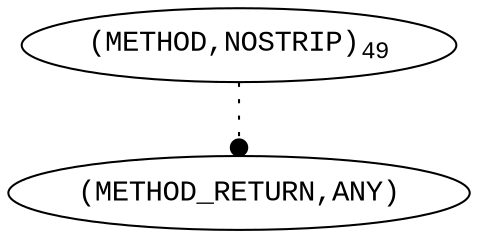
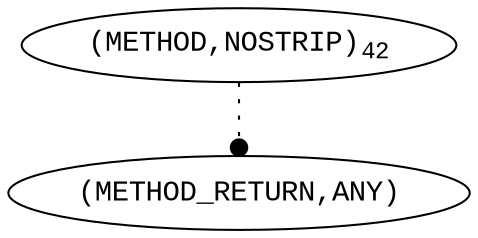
(376, 42) -> (376, 42)
